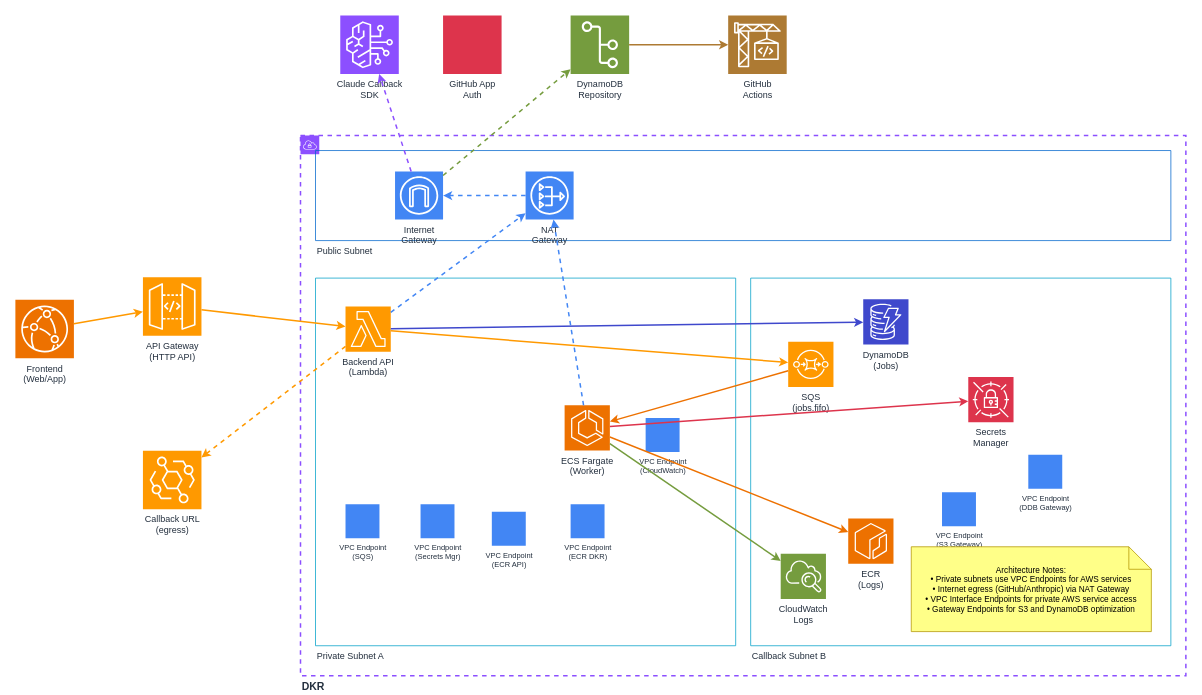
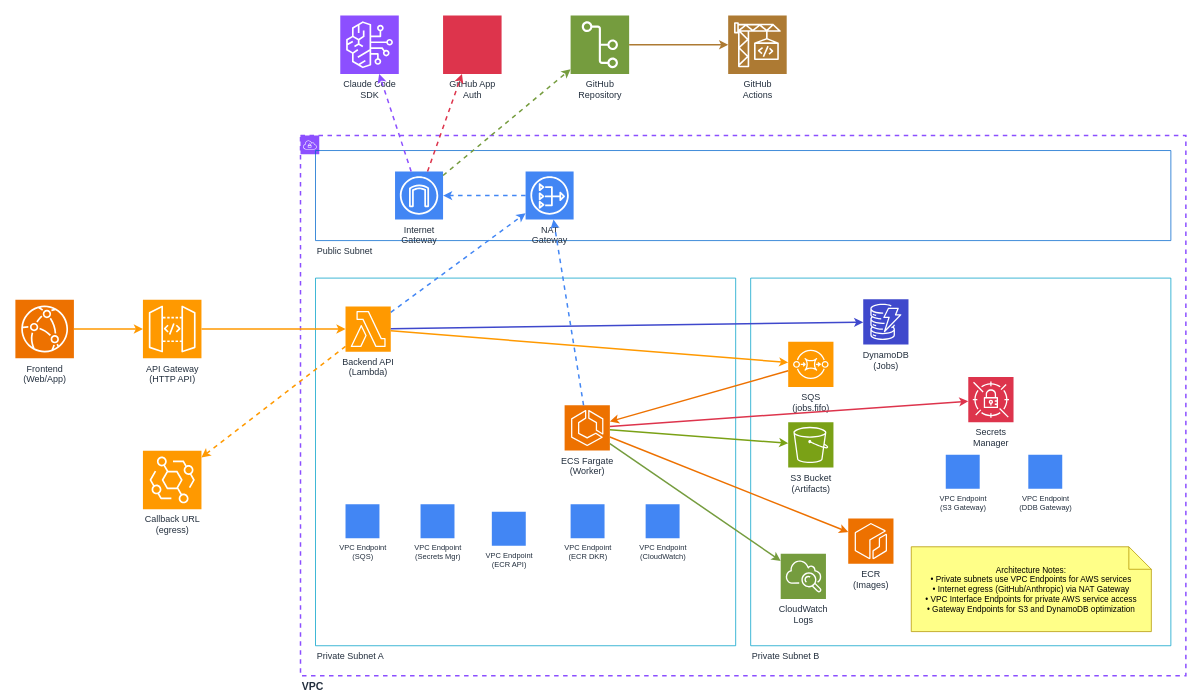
(370, 90) -> (370, 90)
(600, 90) -> (600, 90)
none -> (443, 126)
(172, 306) -> (172, 329)
(662, 435) -> (662, 521)
none -> (696, 436)
none -> (810, 445)
(959, 509) -> (962, 472)
(871, 580) -> (871, 580)
(790, 656) -> (789, 656)
(311, 687) -> (311, 687)
